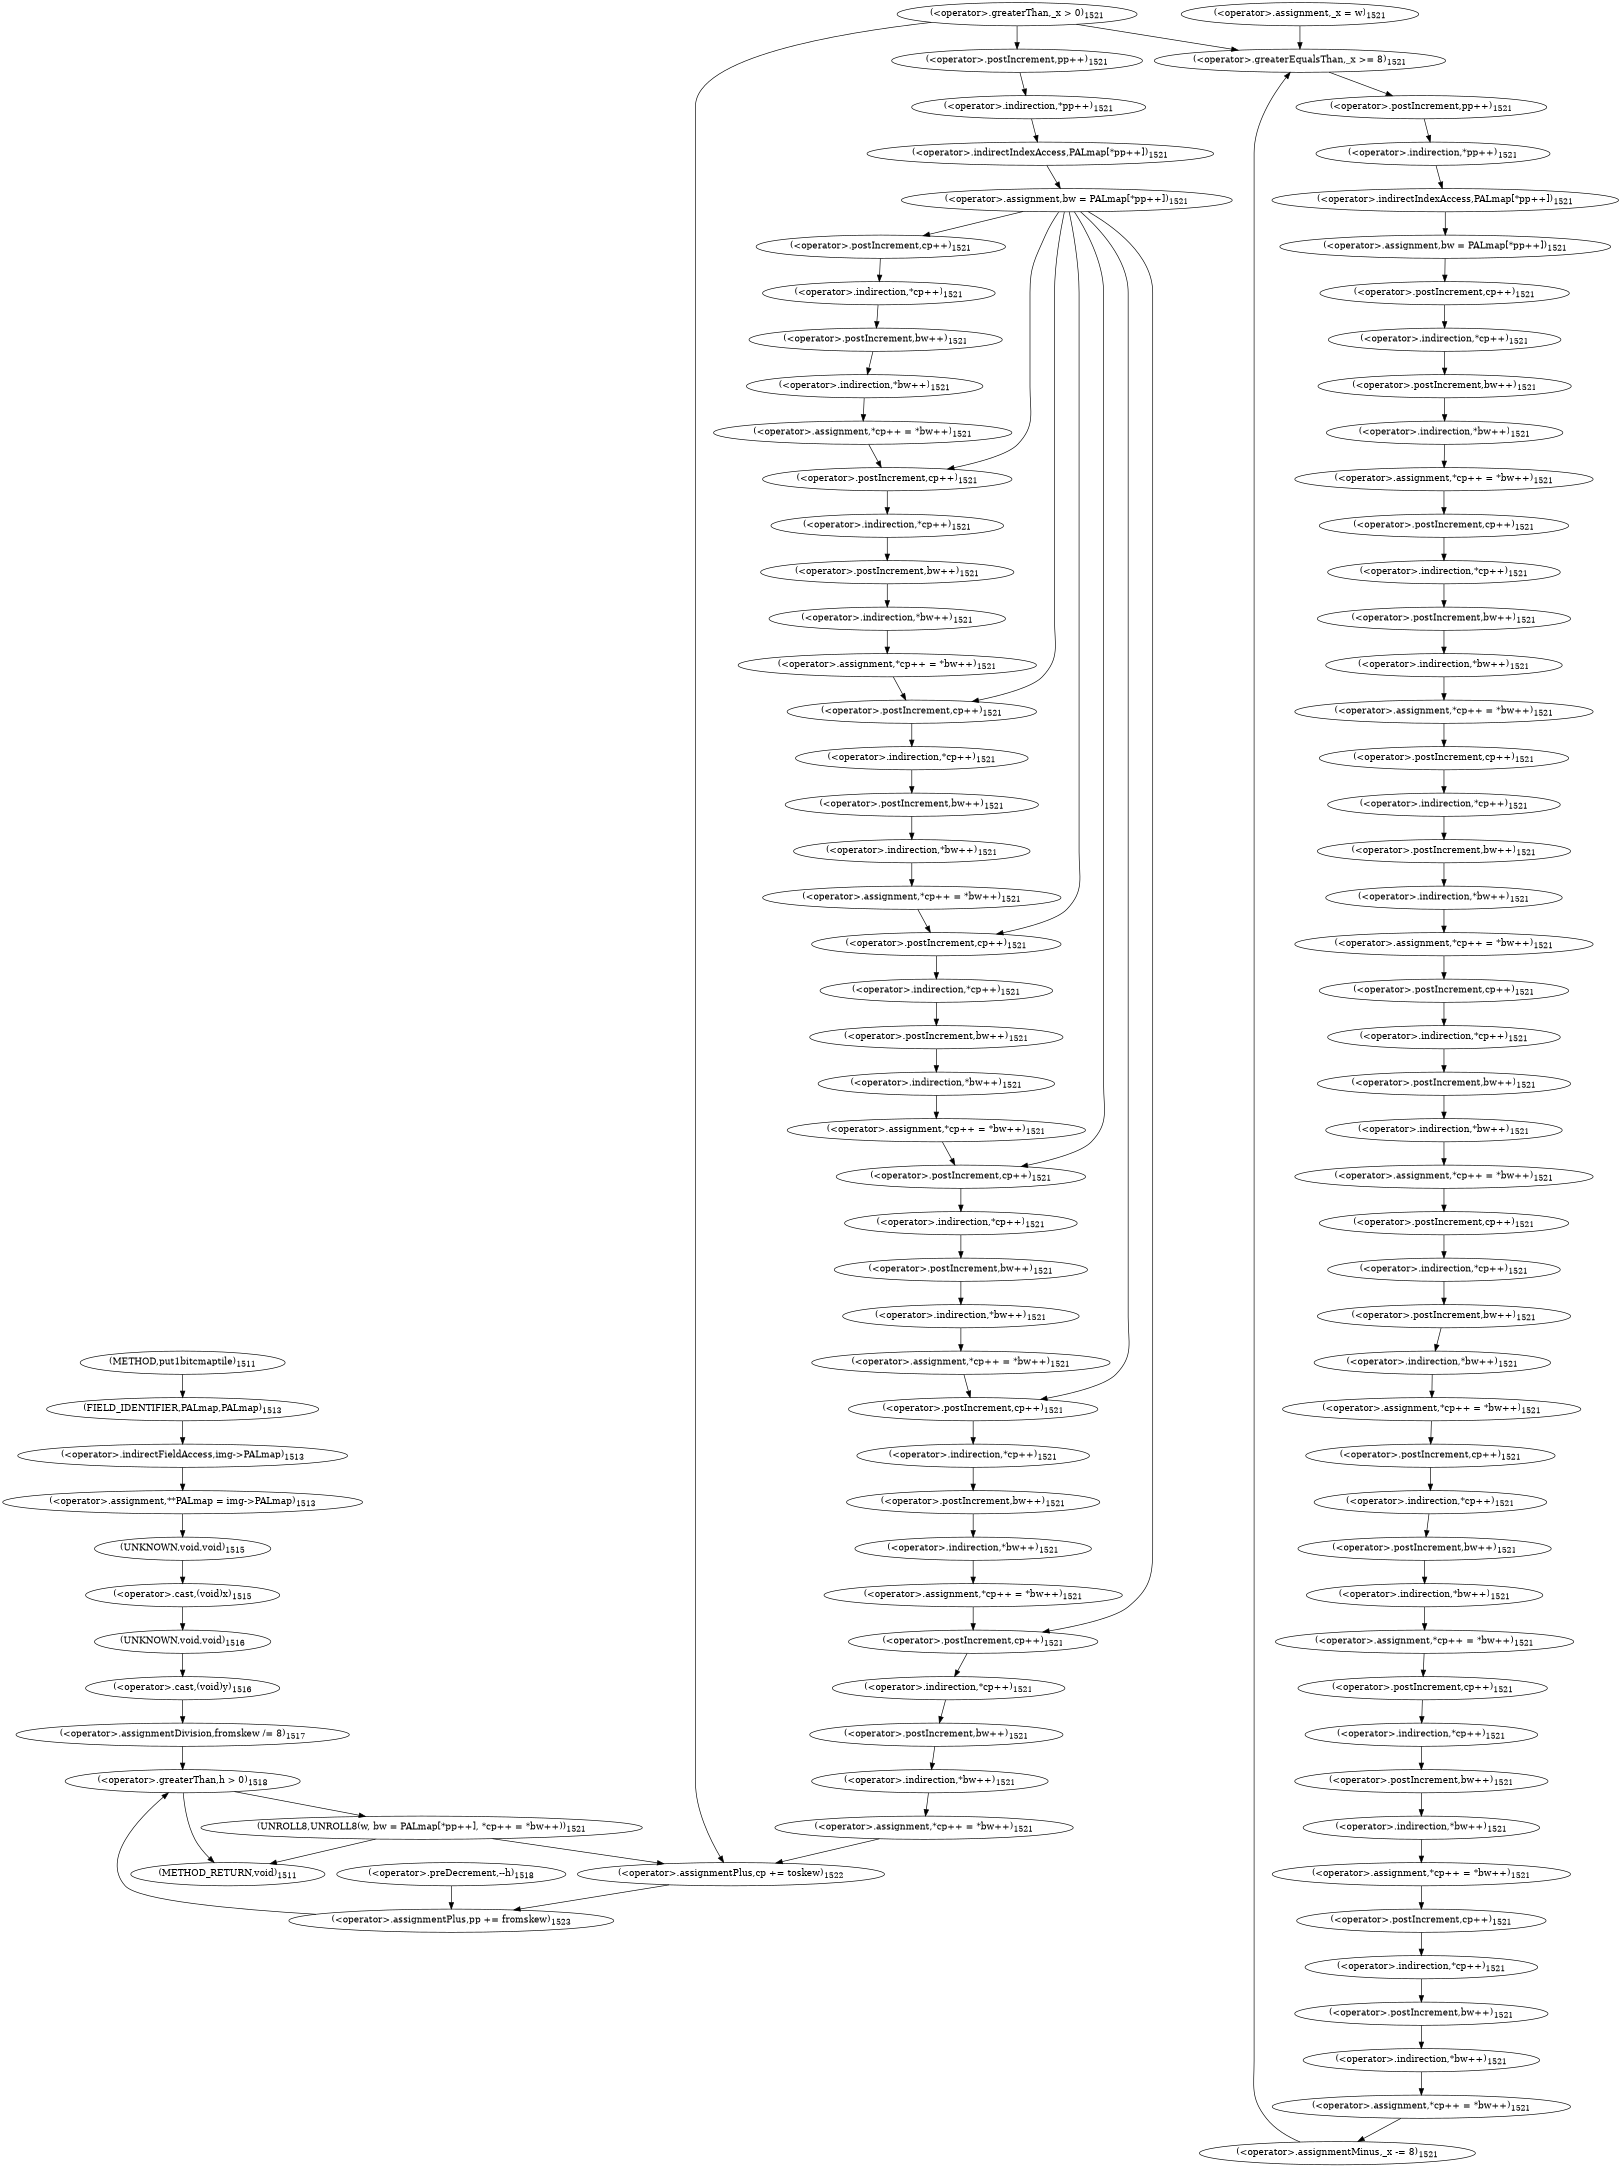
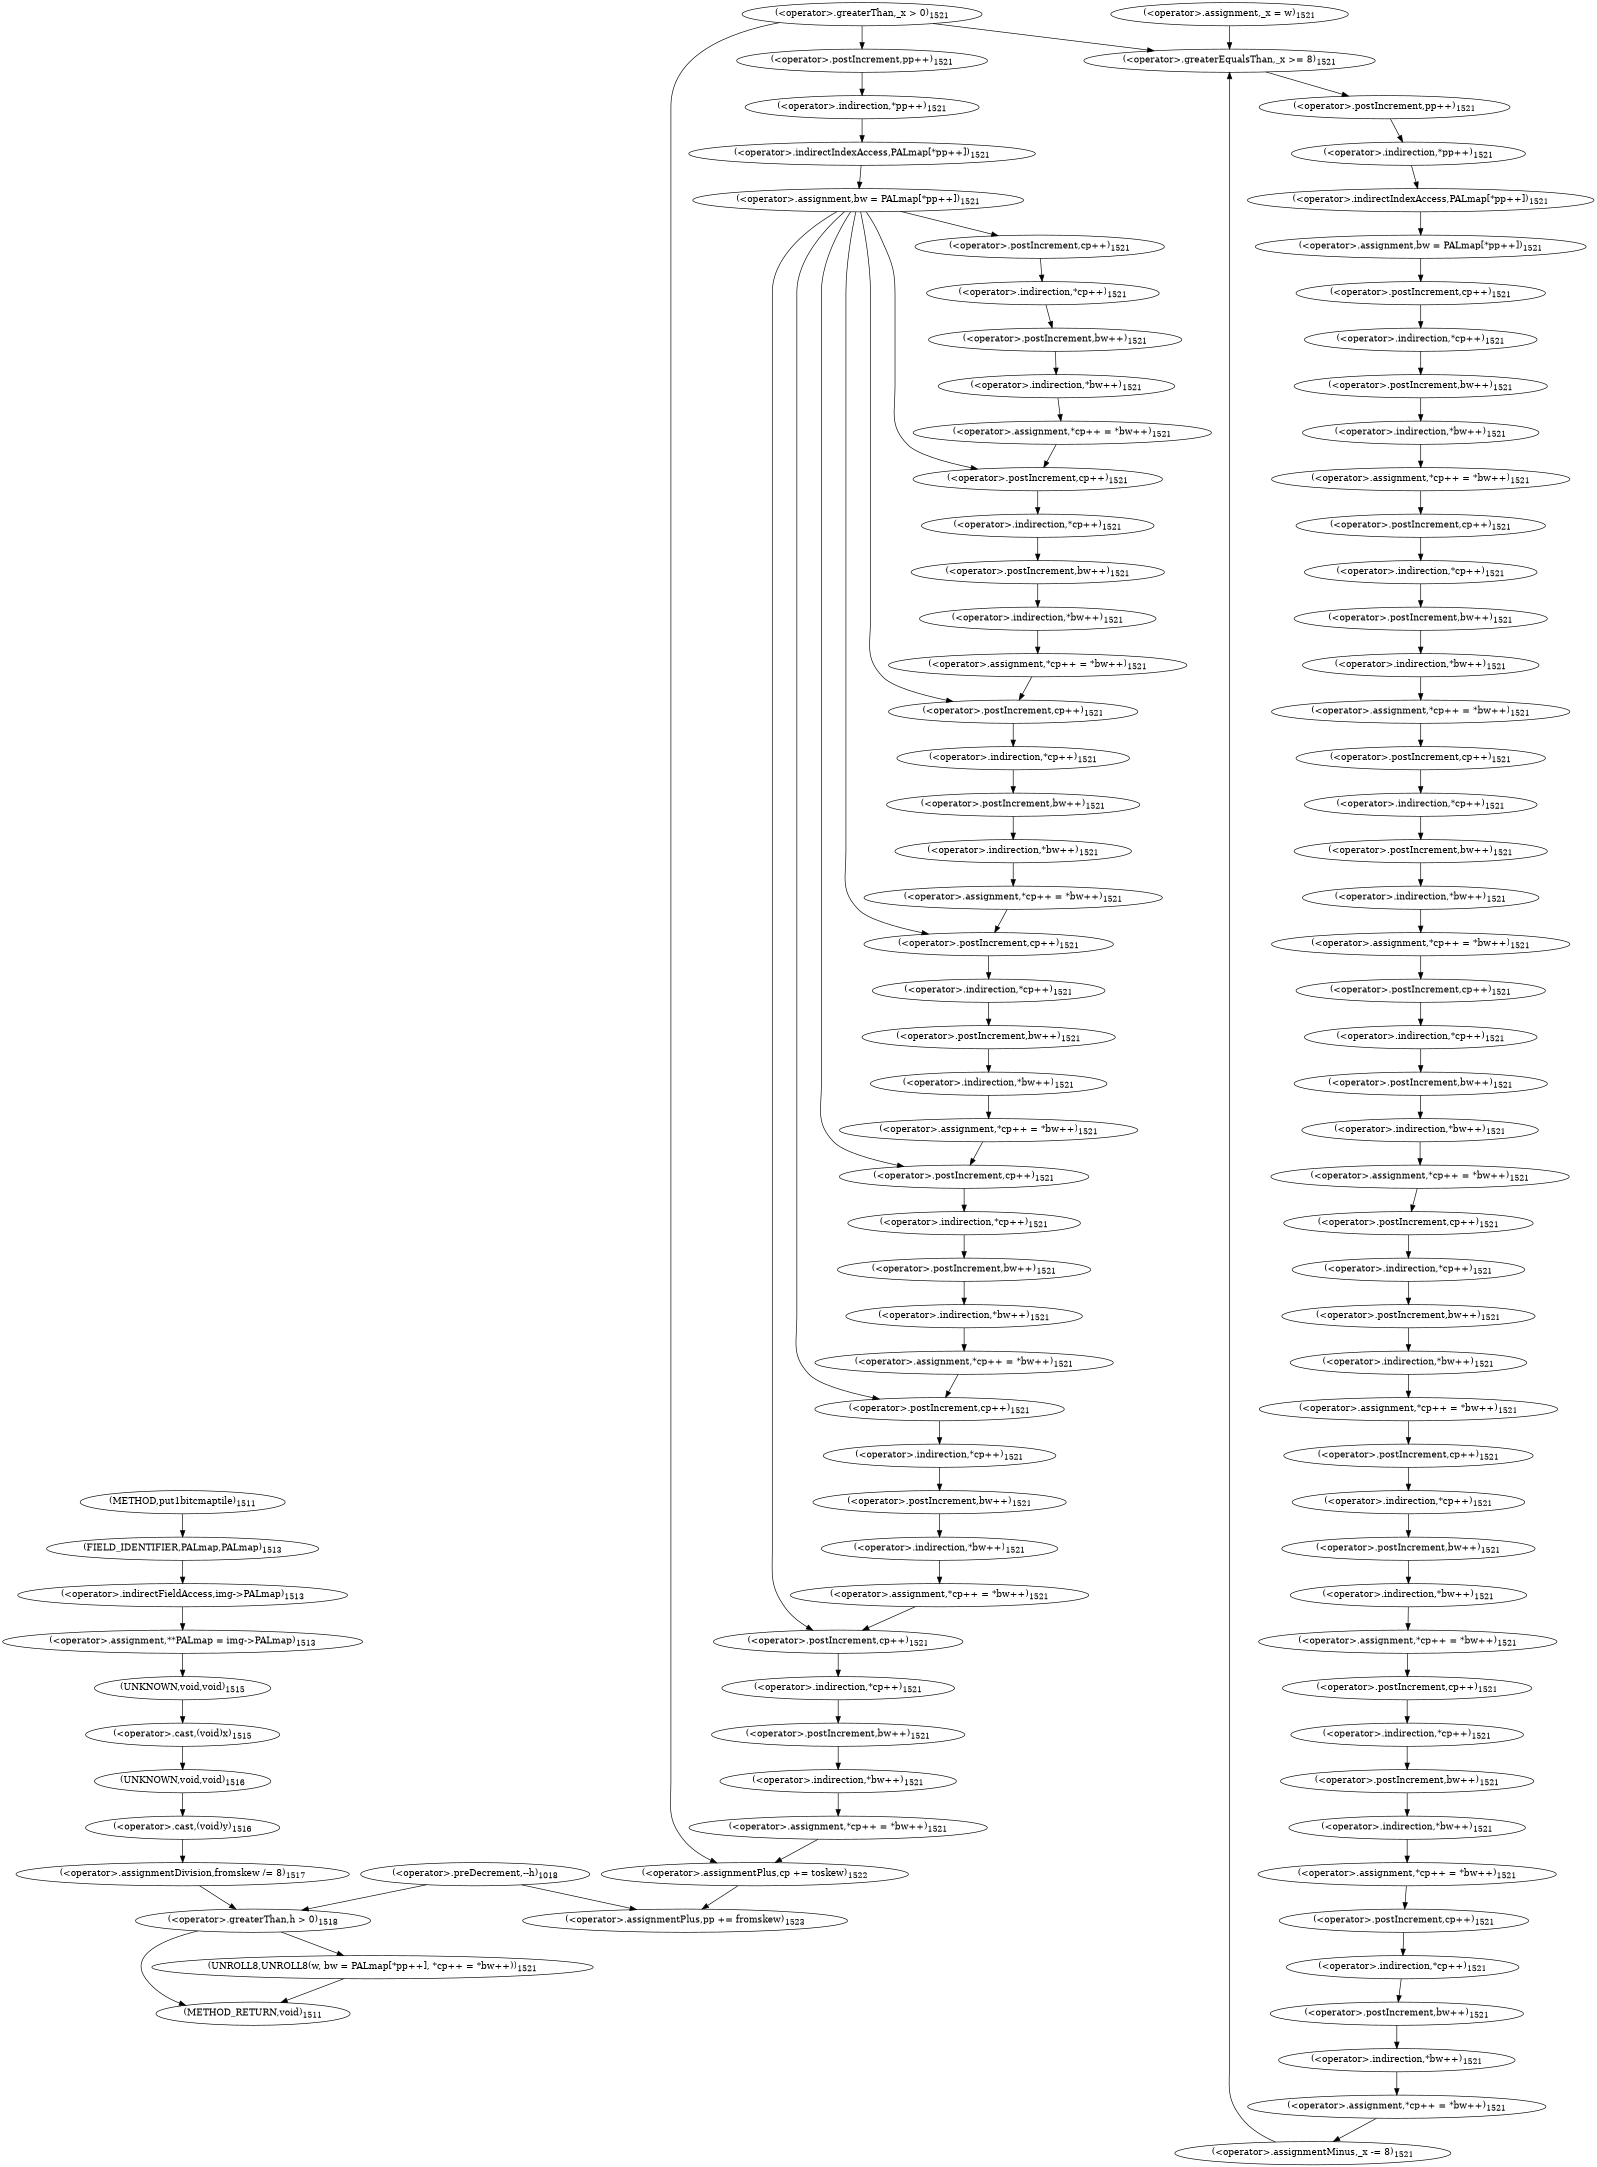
(575, 1851) -> none
(524, 1873) -> (548, 1873)
(166, 1899) -> (367, 1897)
